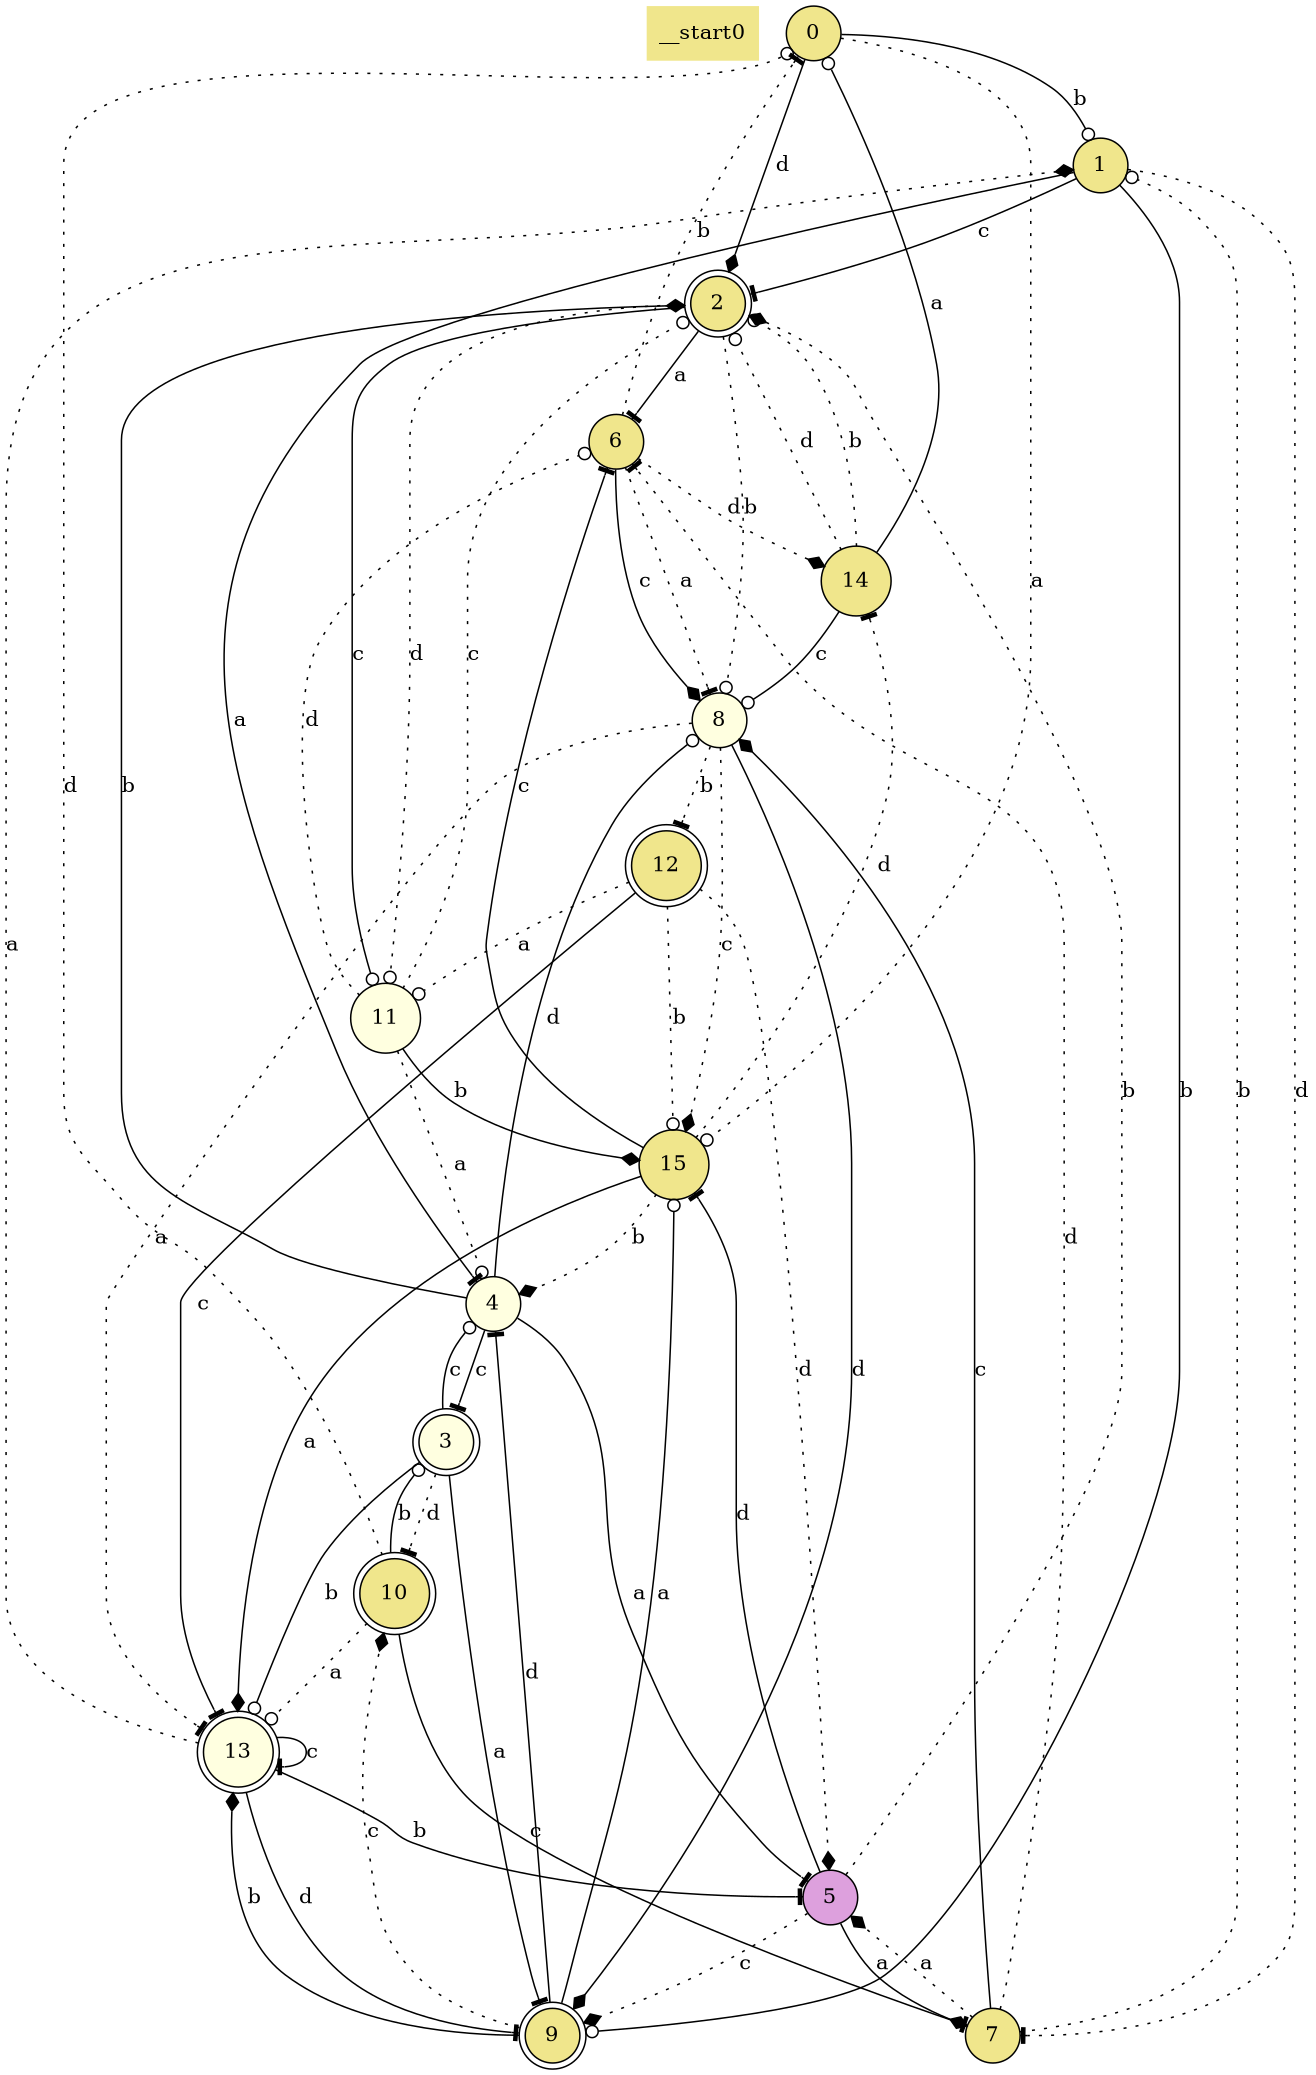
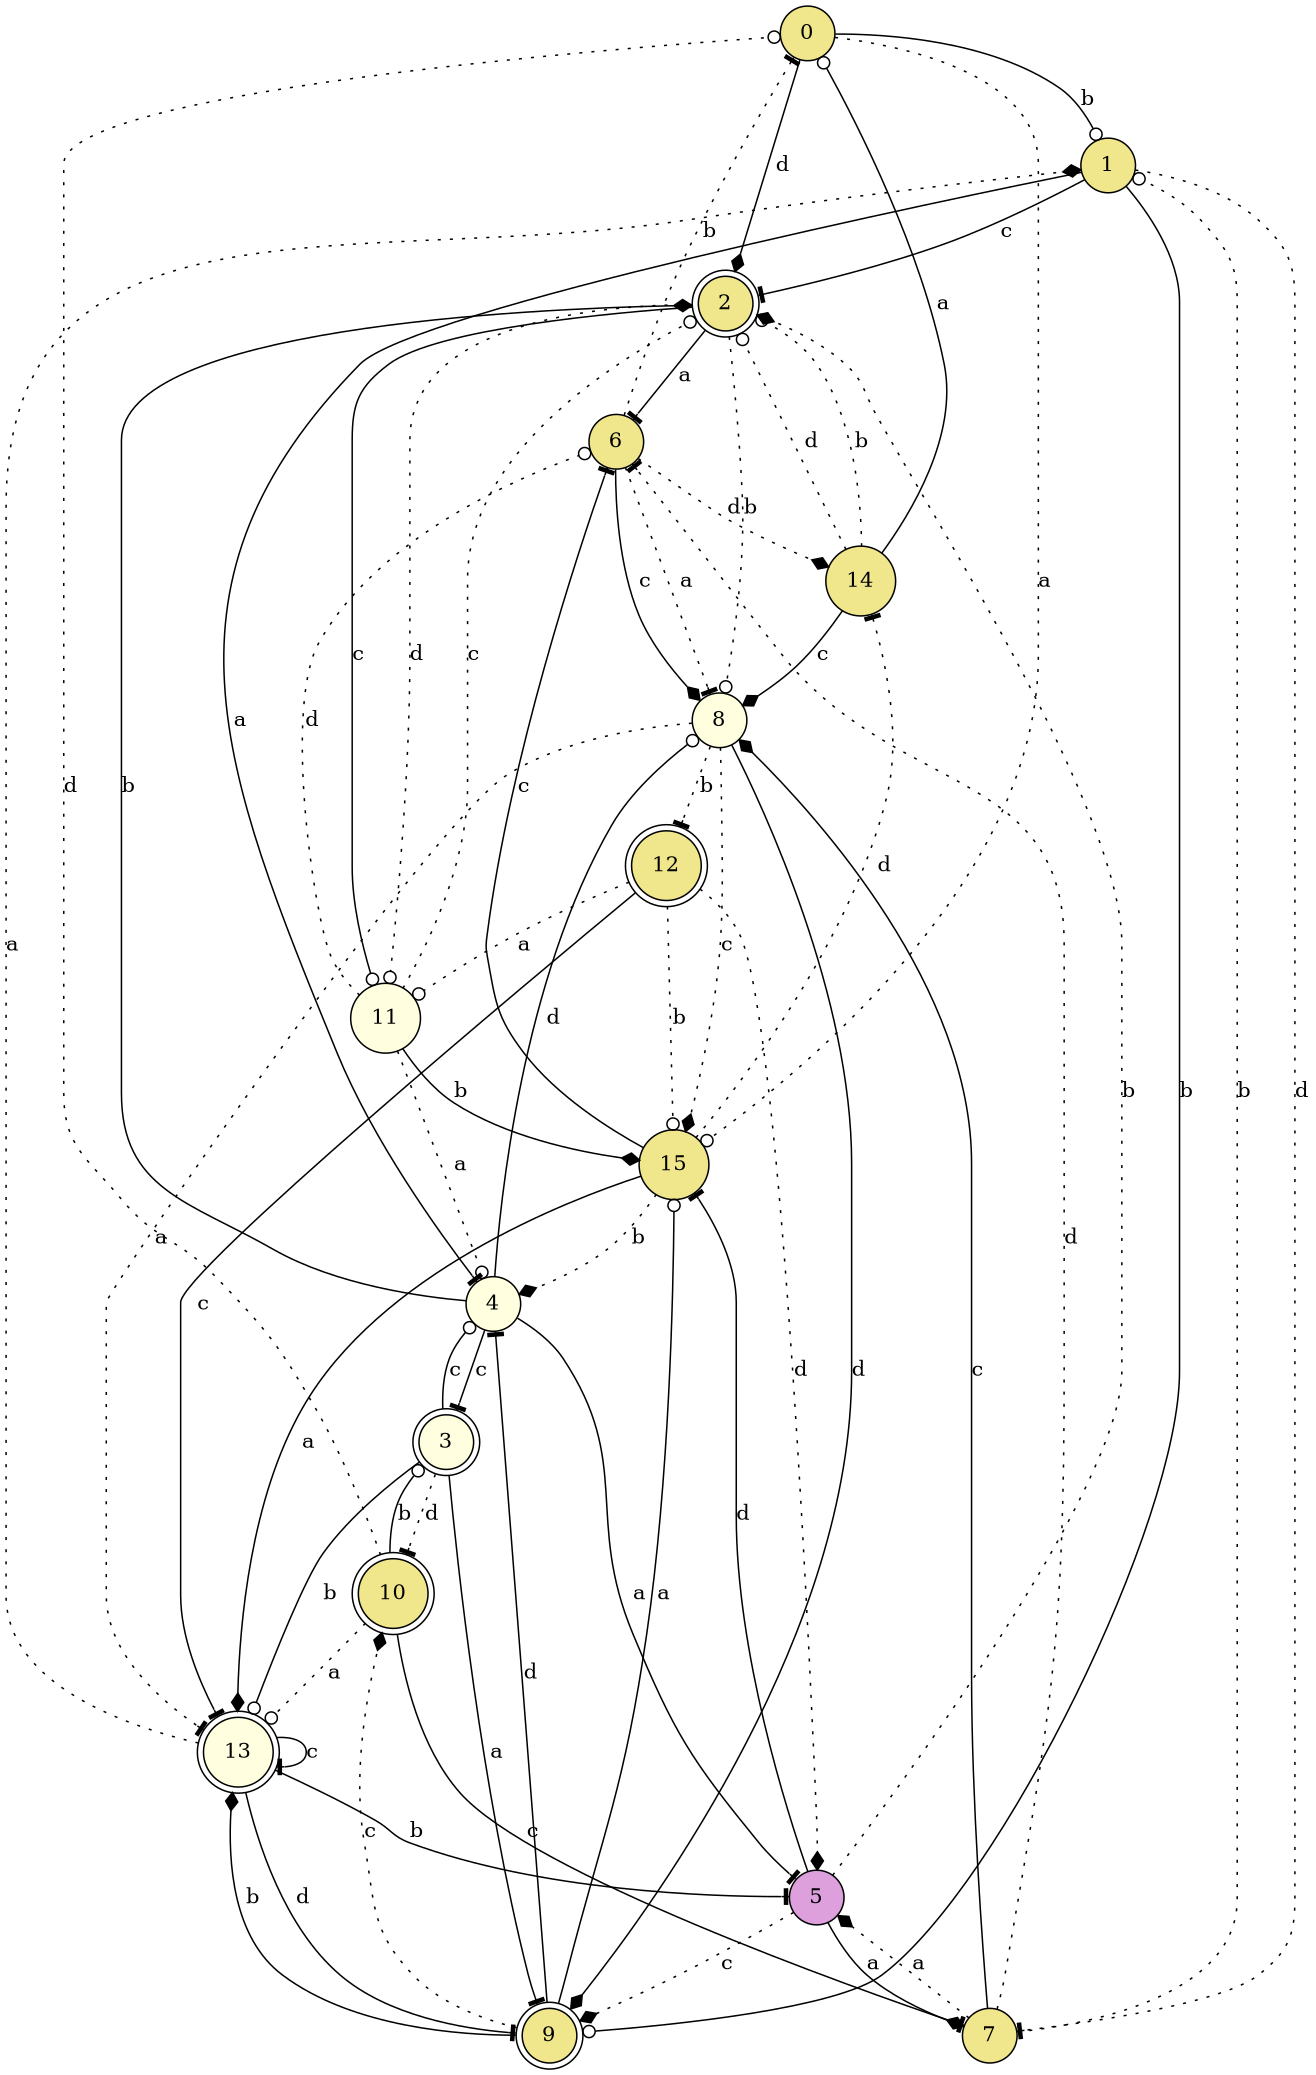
(703, 33) -> none
(802, 661) -> (805, 658)
